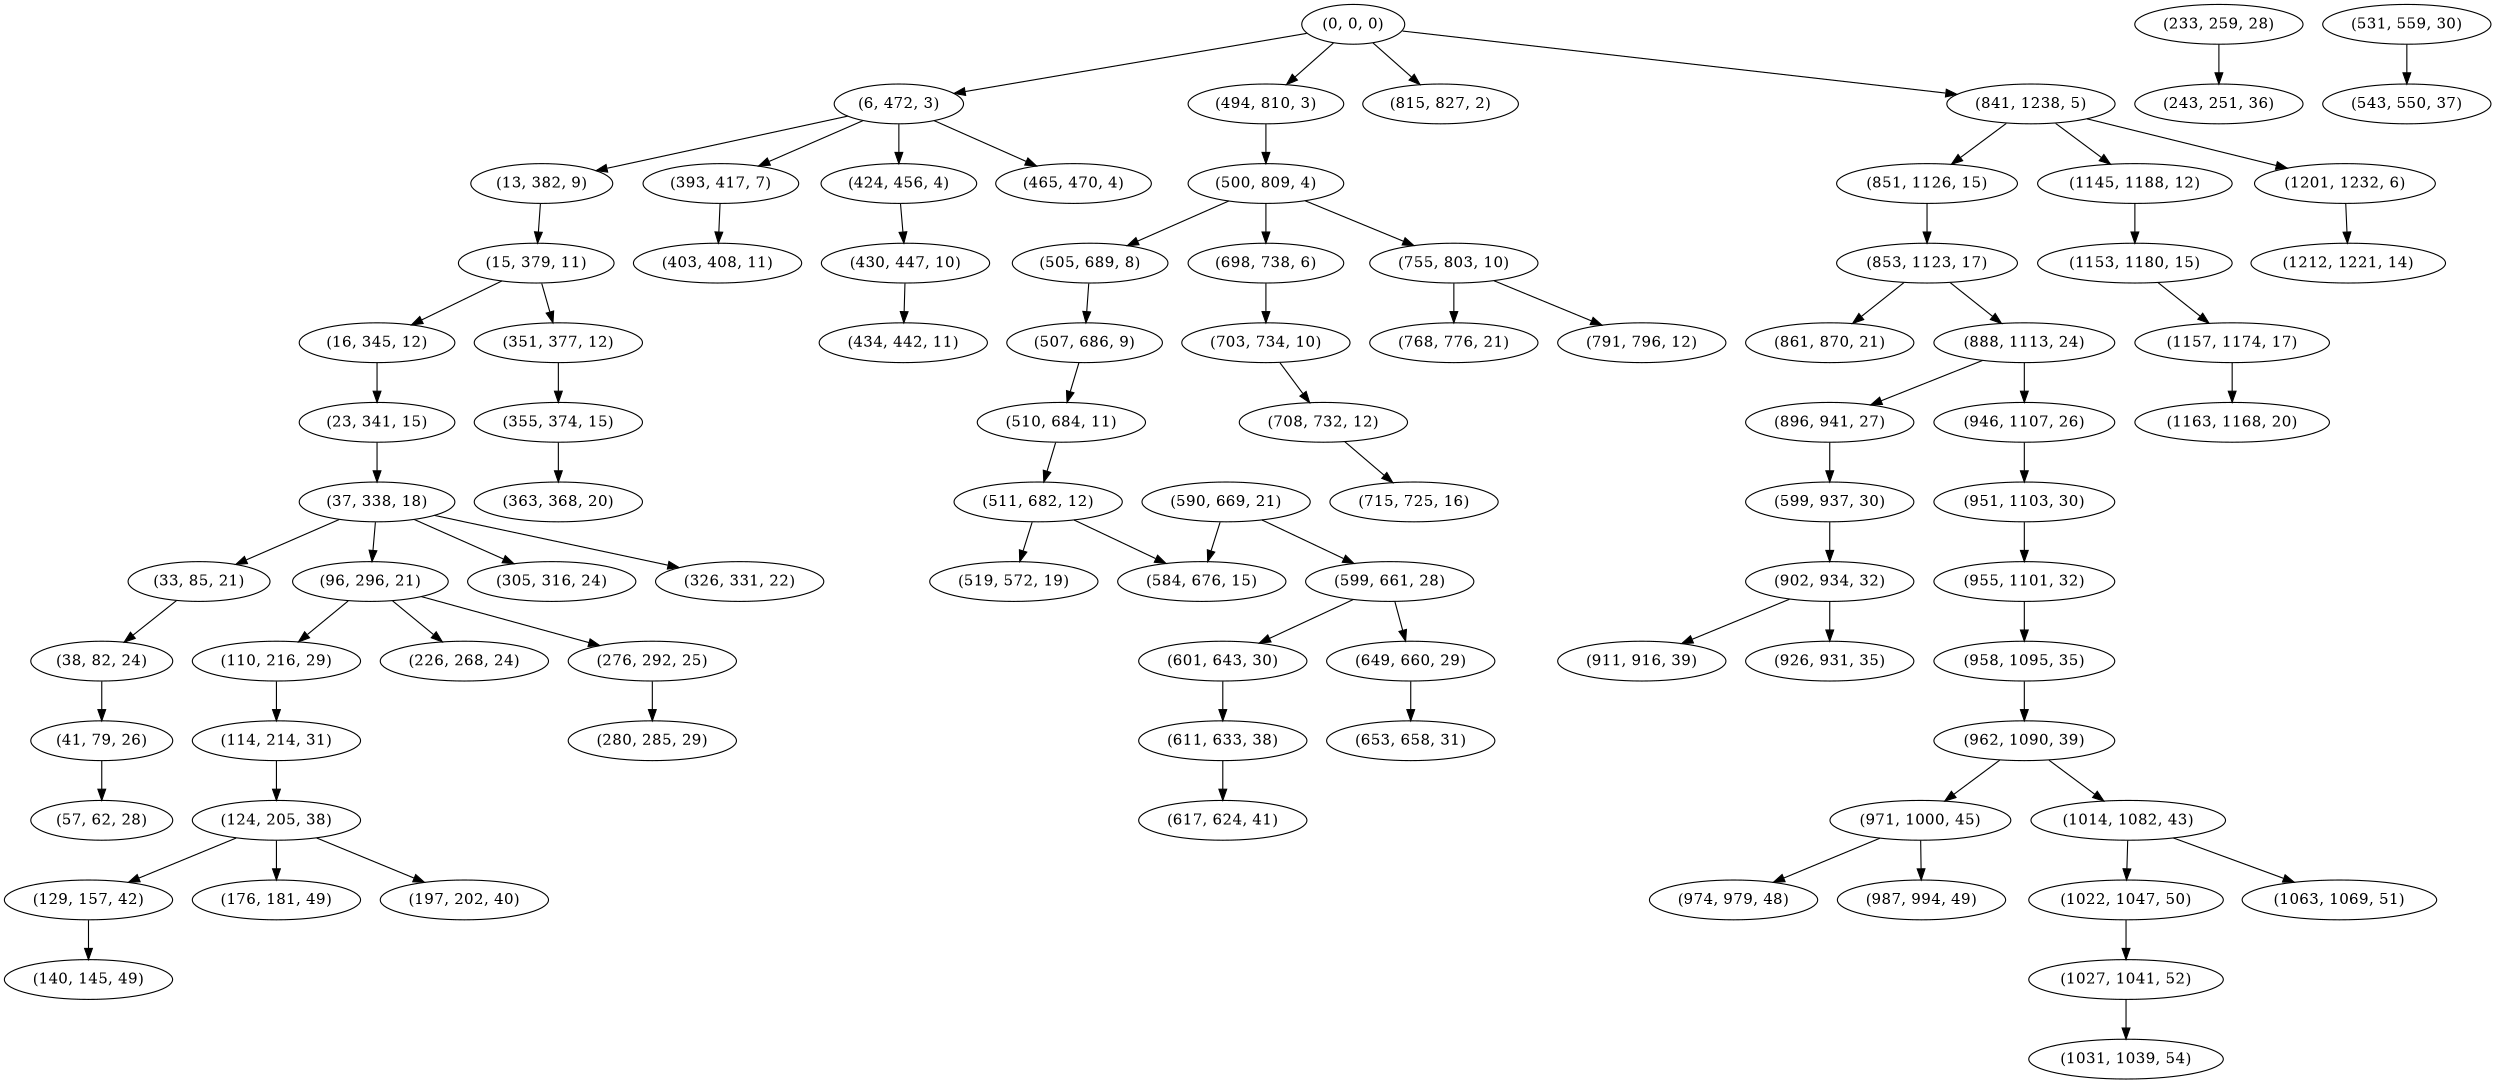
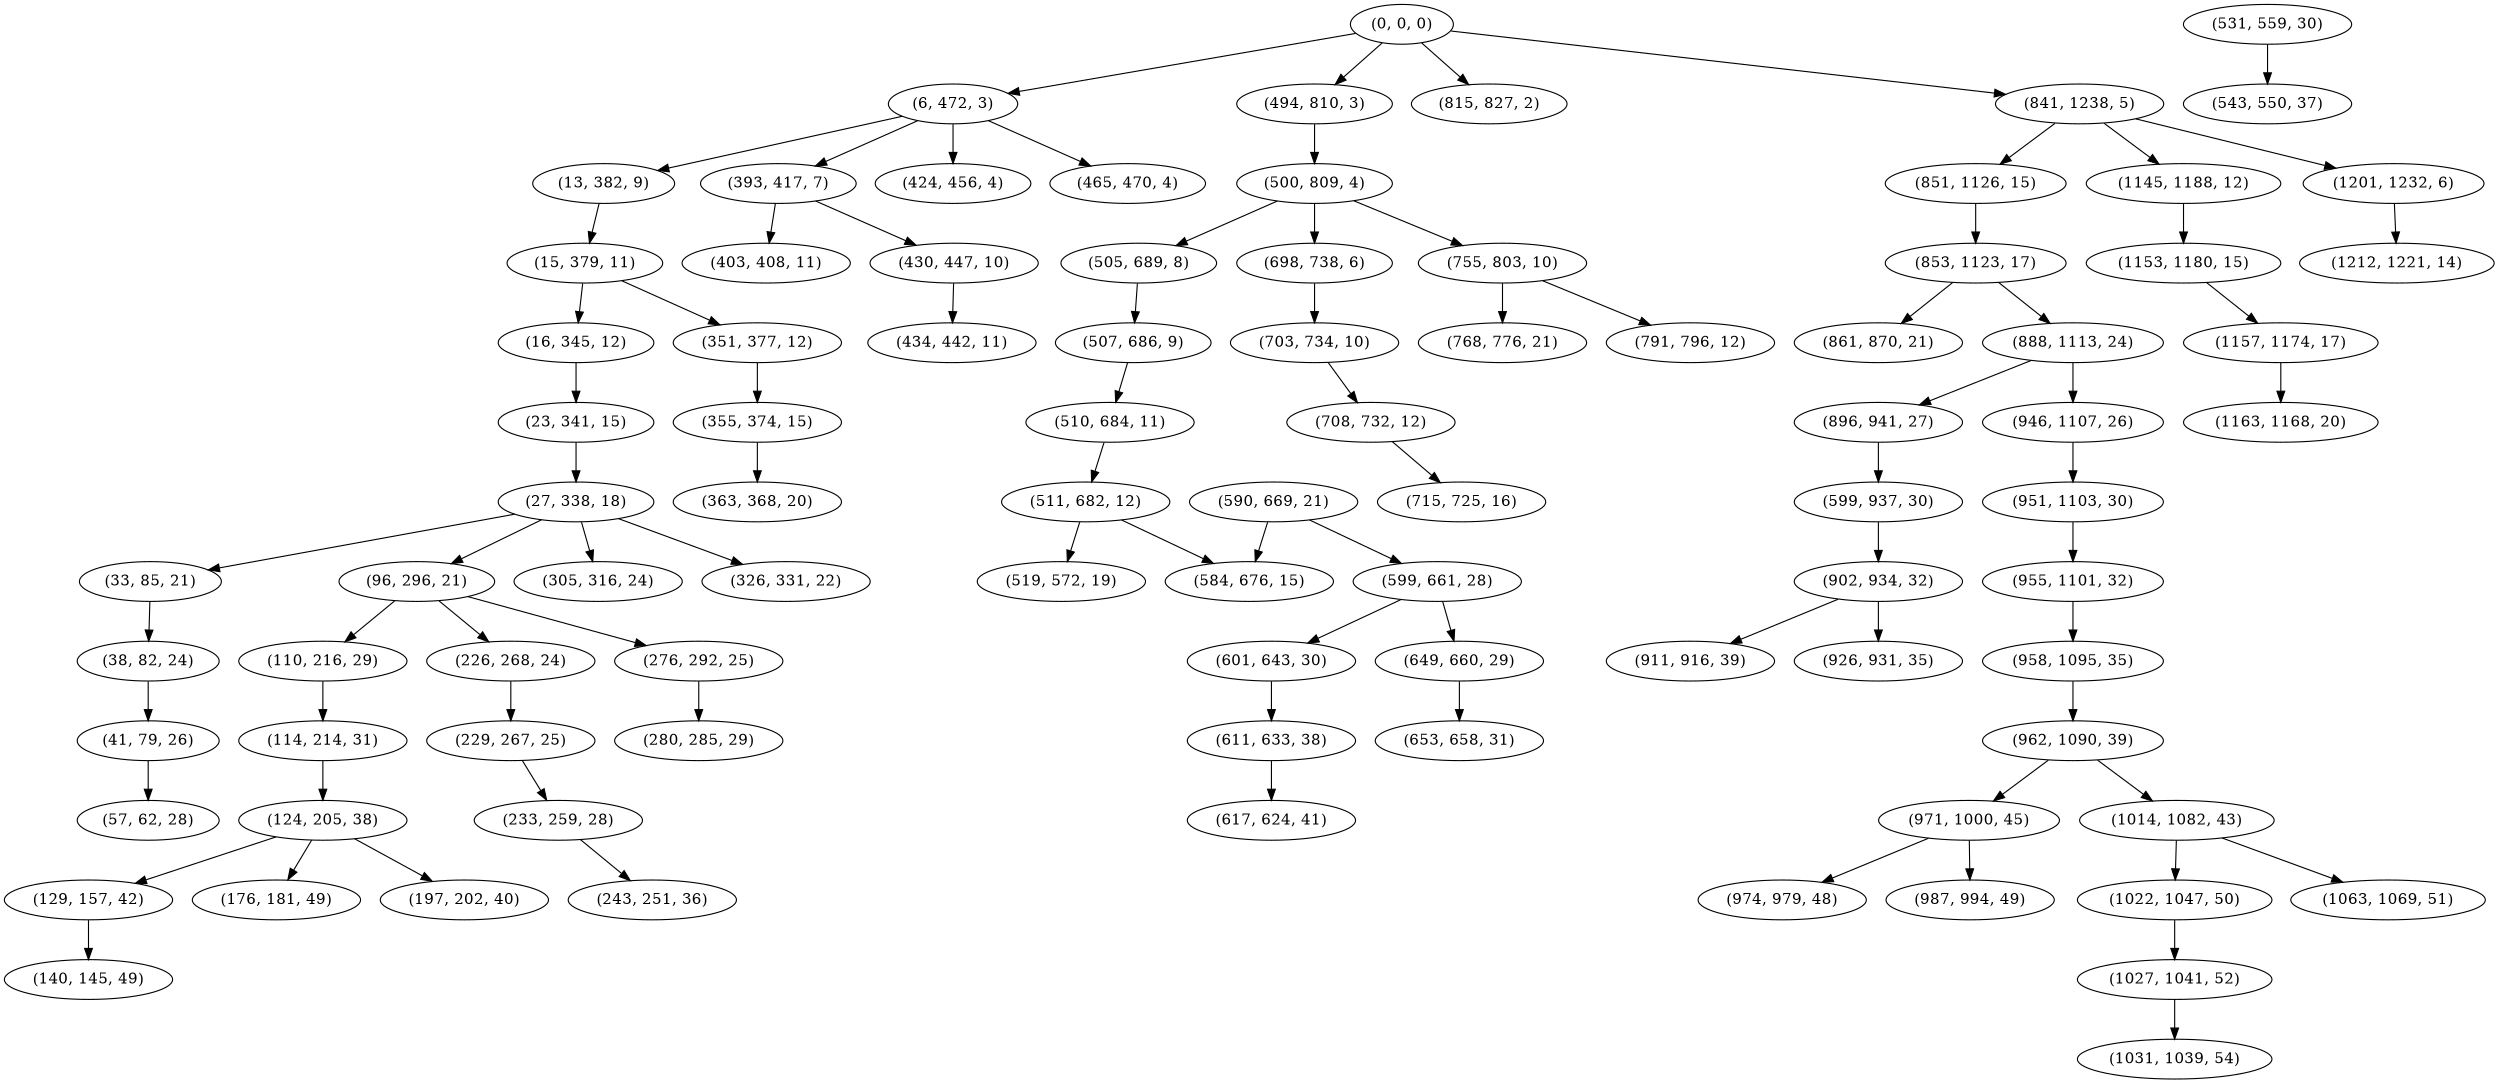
(902, 218) -> (861, 221)
(377, 502) -> (576, 502)
none -> (511, 741)
